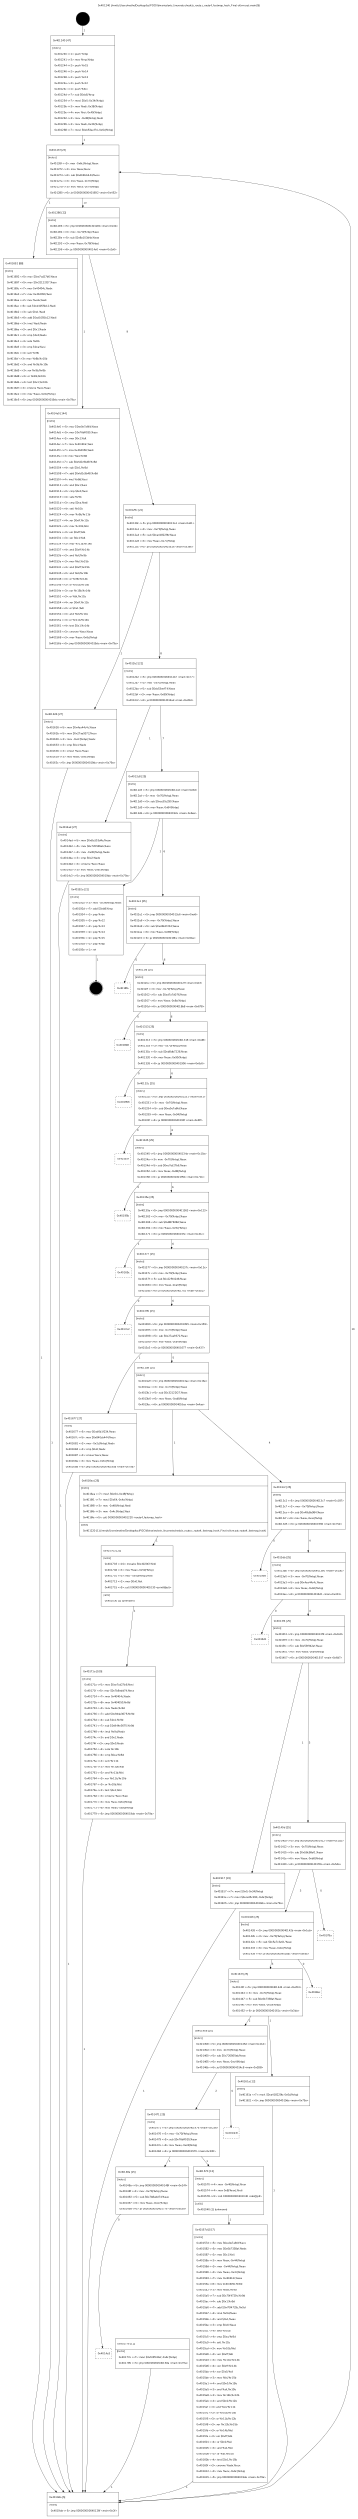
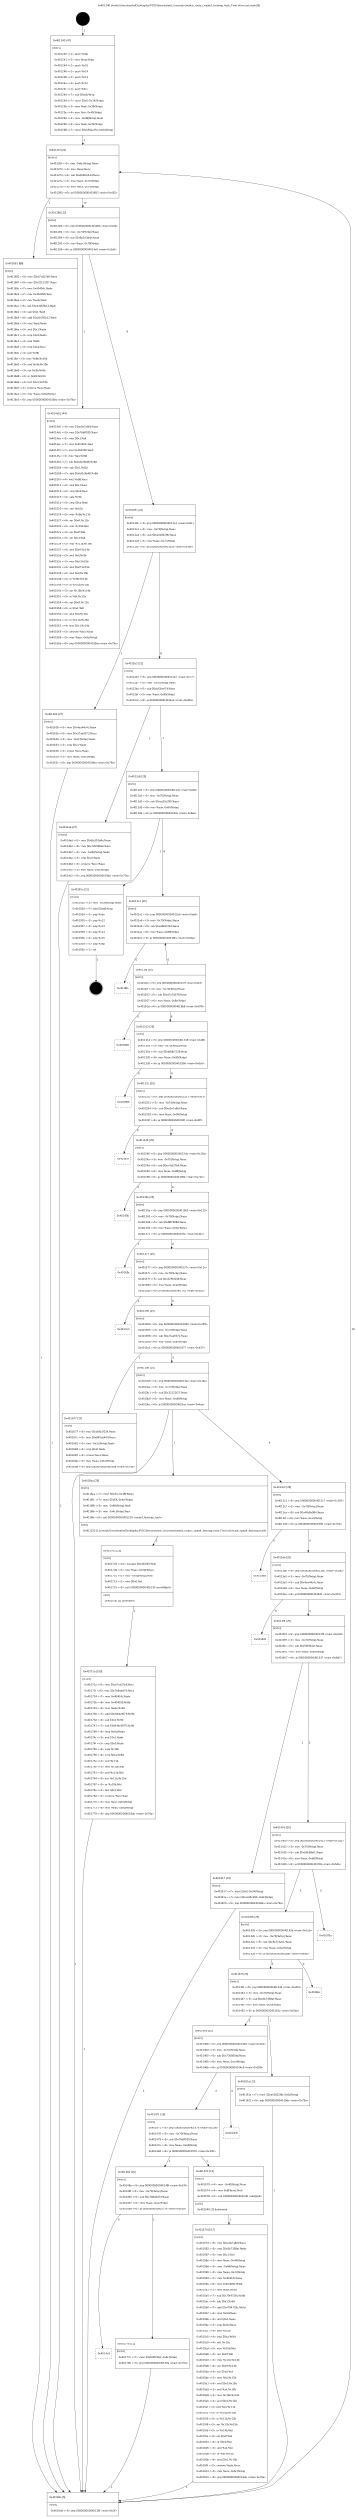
(162, 953) -> (166, 955)
(67, 1981) -> (74, 1917)
none -> (152, 2275)
